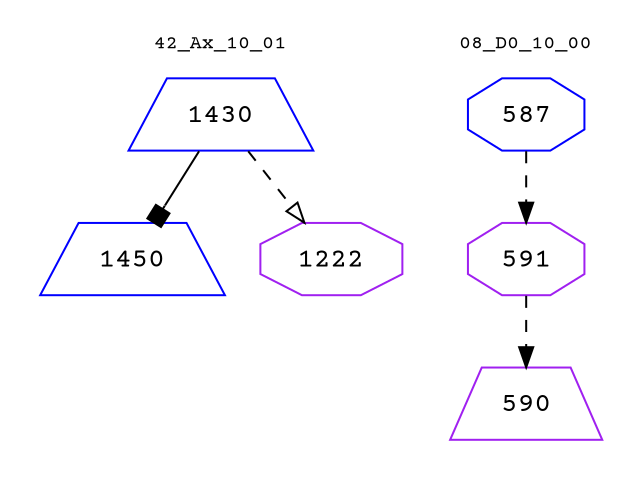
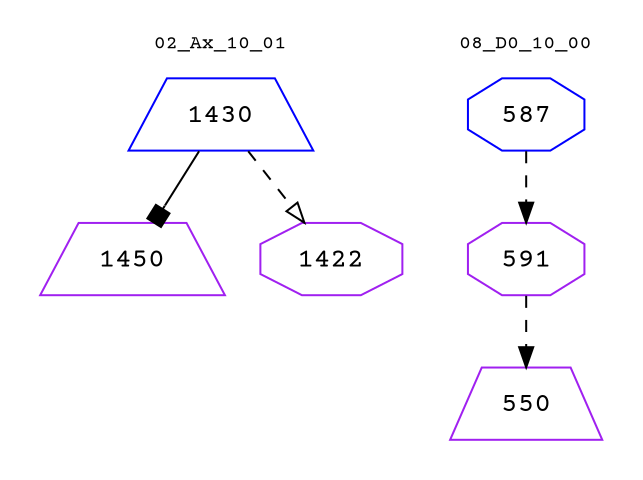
(221, 43) -> (221, 43)
(133, 259) -> (133, 259)
(331, 259) -> (331, 259)
(526, 404) -> (526, 404)
